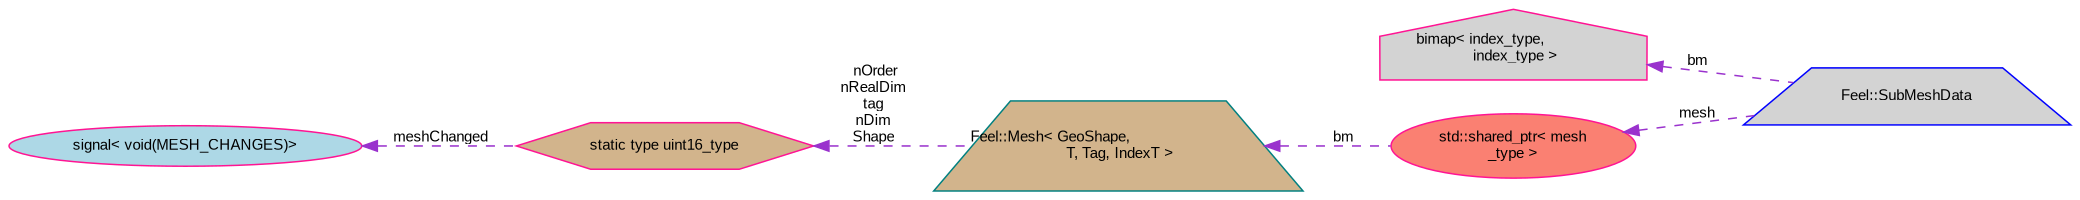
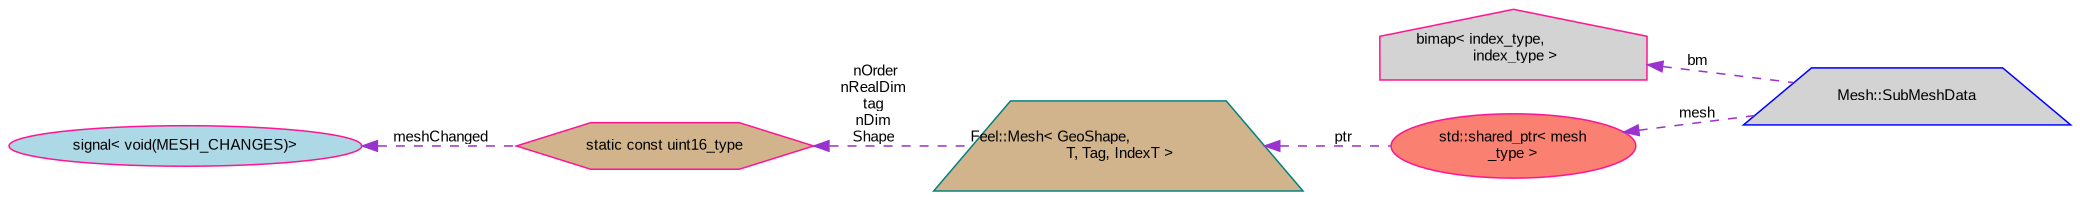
(1907, 96) -> (1907, 96)
(1341, 138) -> (1341, 138)
(665, 146) -> (665, 146)
